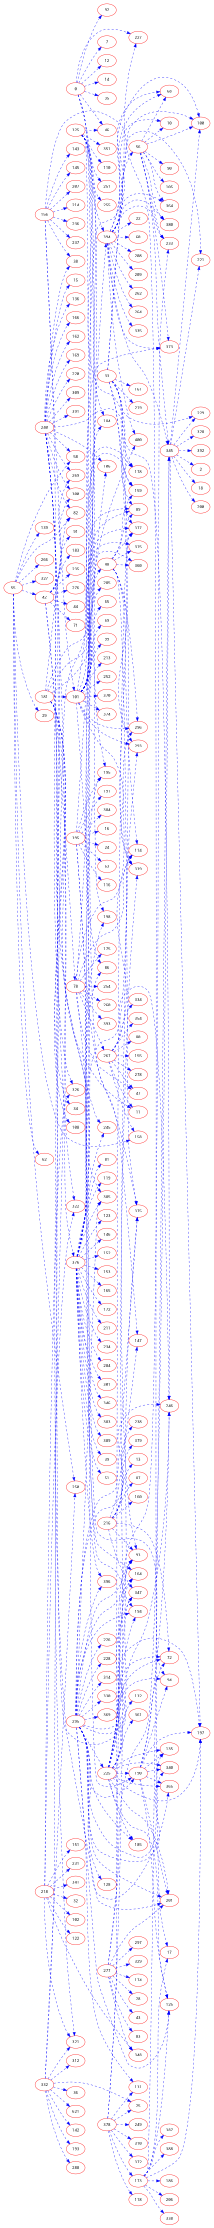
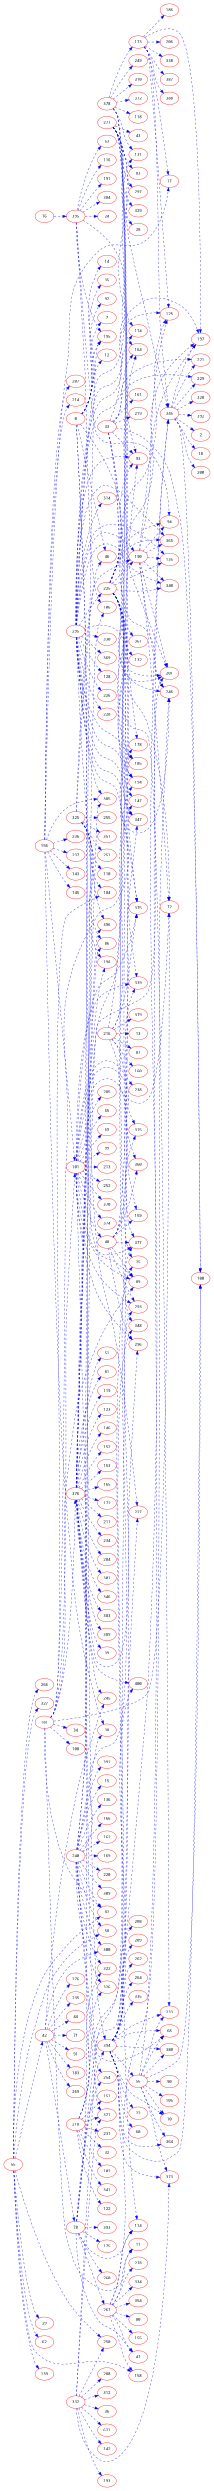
(122, 432) -> (119, 388)
(58, 454) -> (86, 1966)
(90, 834) -> (58, 216)
